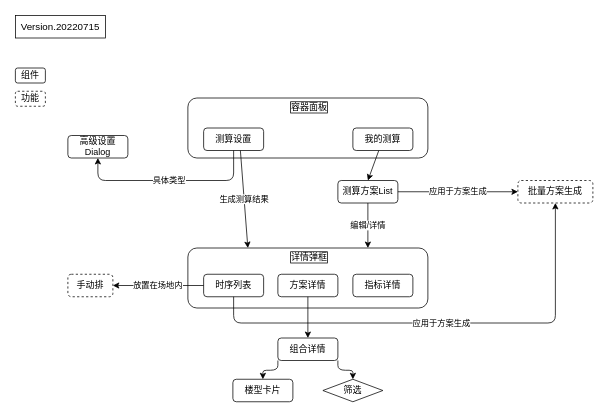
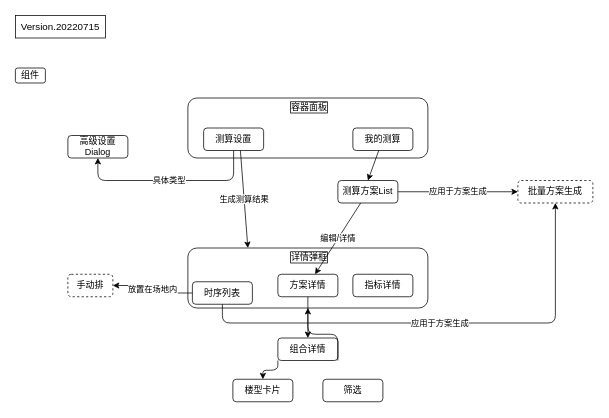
(30, 99) -> none
(368, 224) -> (339, 236)
(234, 285) -> (222, 293)
(348, 370) -> (324, 334)
(353, 390) -> (353, 390)
